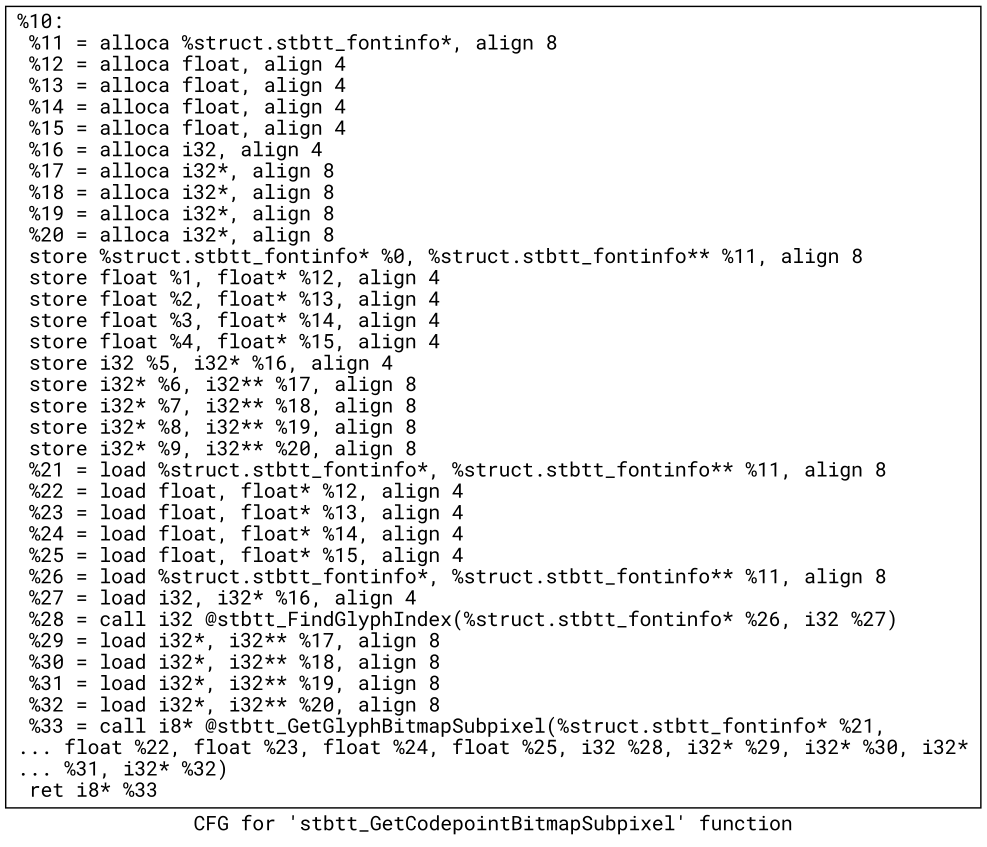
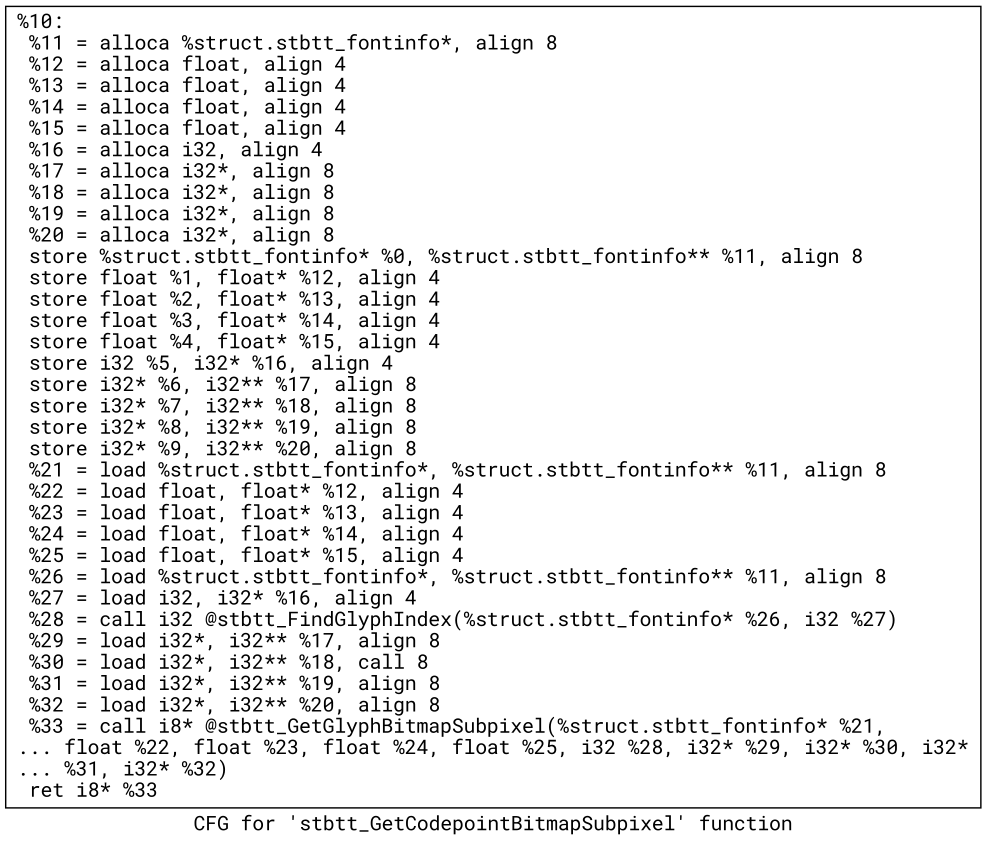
(229, 663) -> (223, 663)
